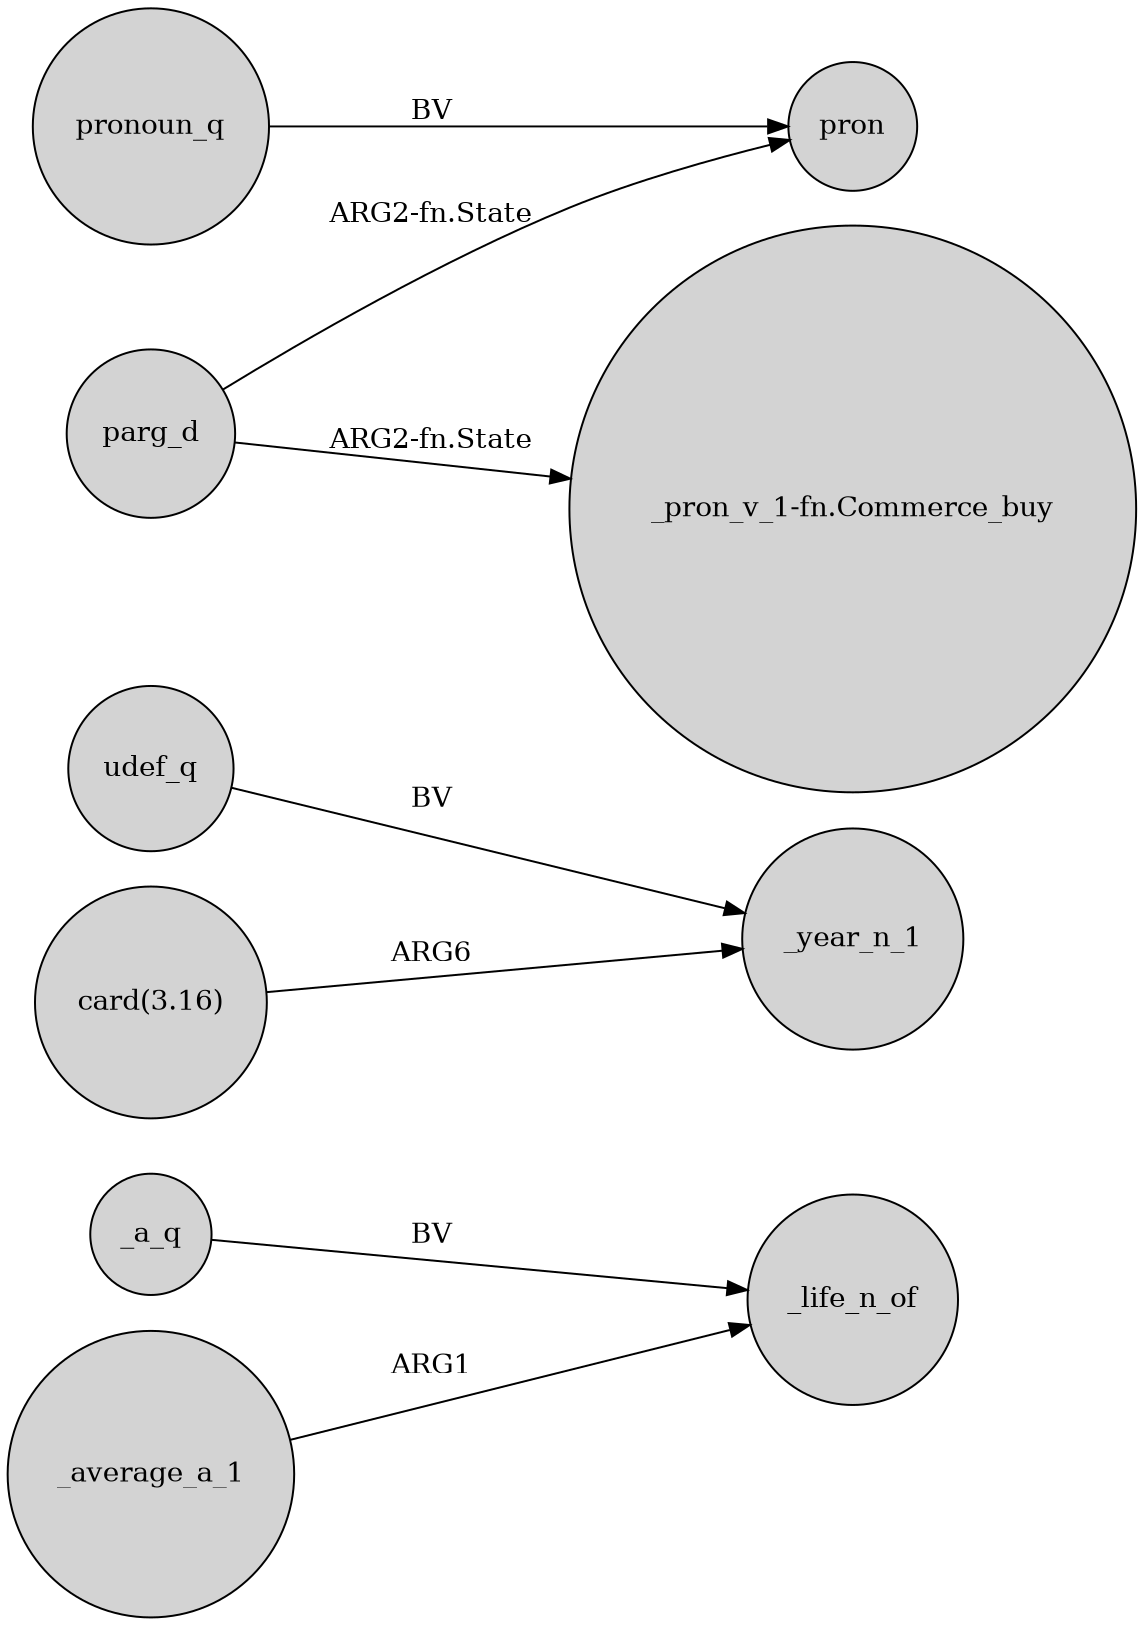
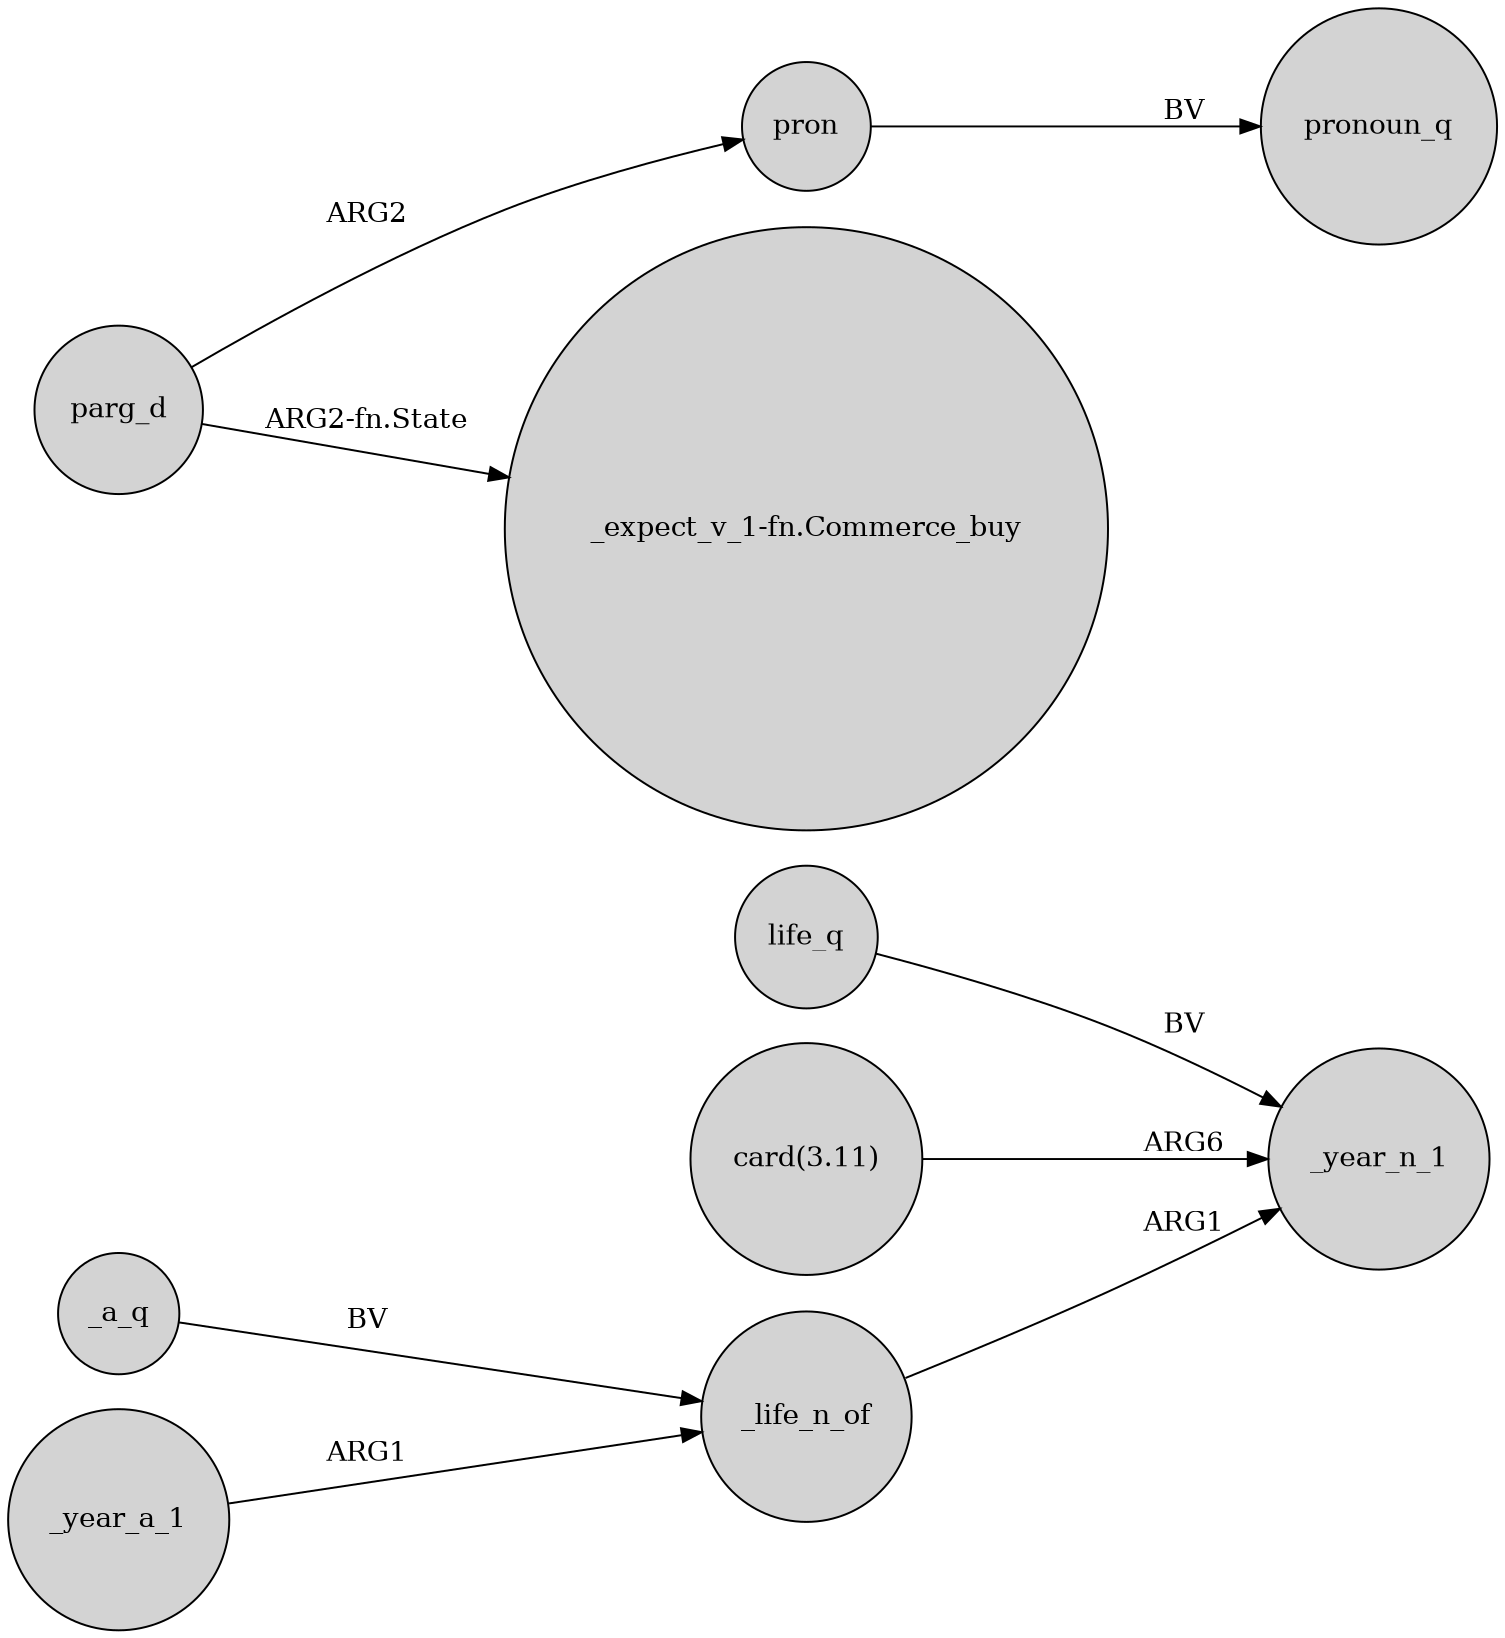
(519, 126) -> (1056, 126)
(432, 215) -> (367, 215)
(853, 509) -> (806, 529)
(151, 769) -> (806, 937)
(151, 1002) -> (806, 1159)
none -> (1086, 1302)
(151, 1474) -> (119, 1520)
